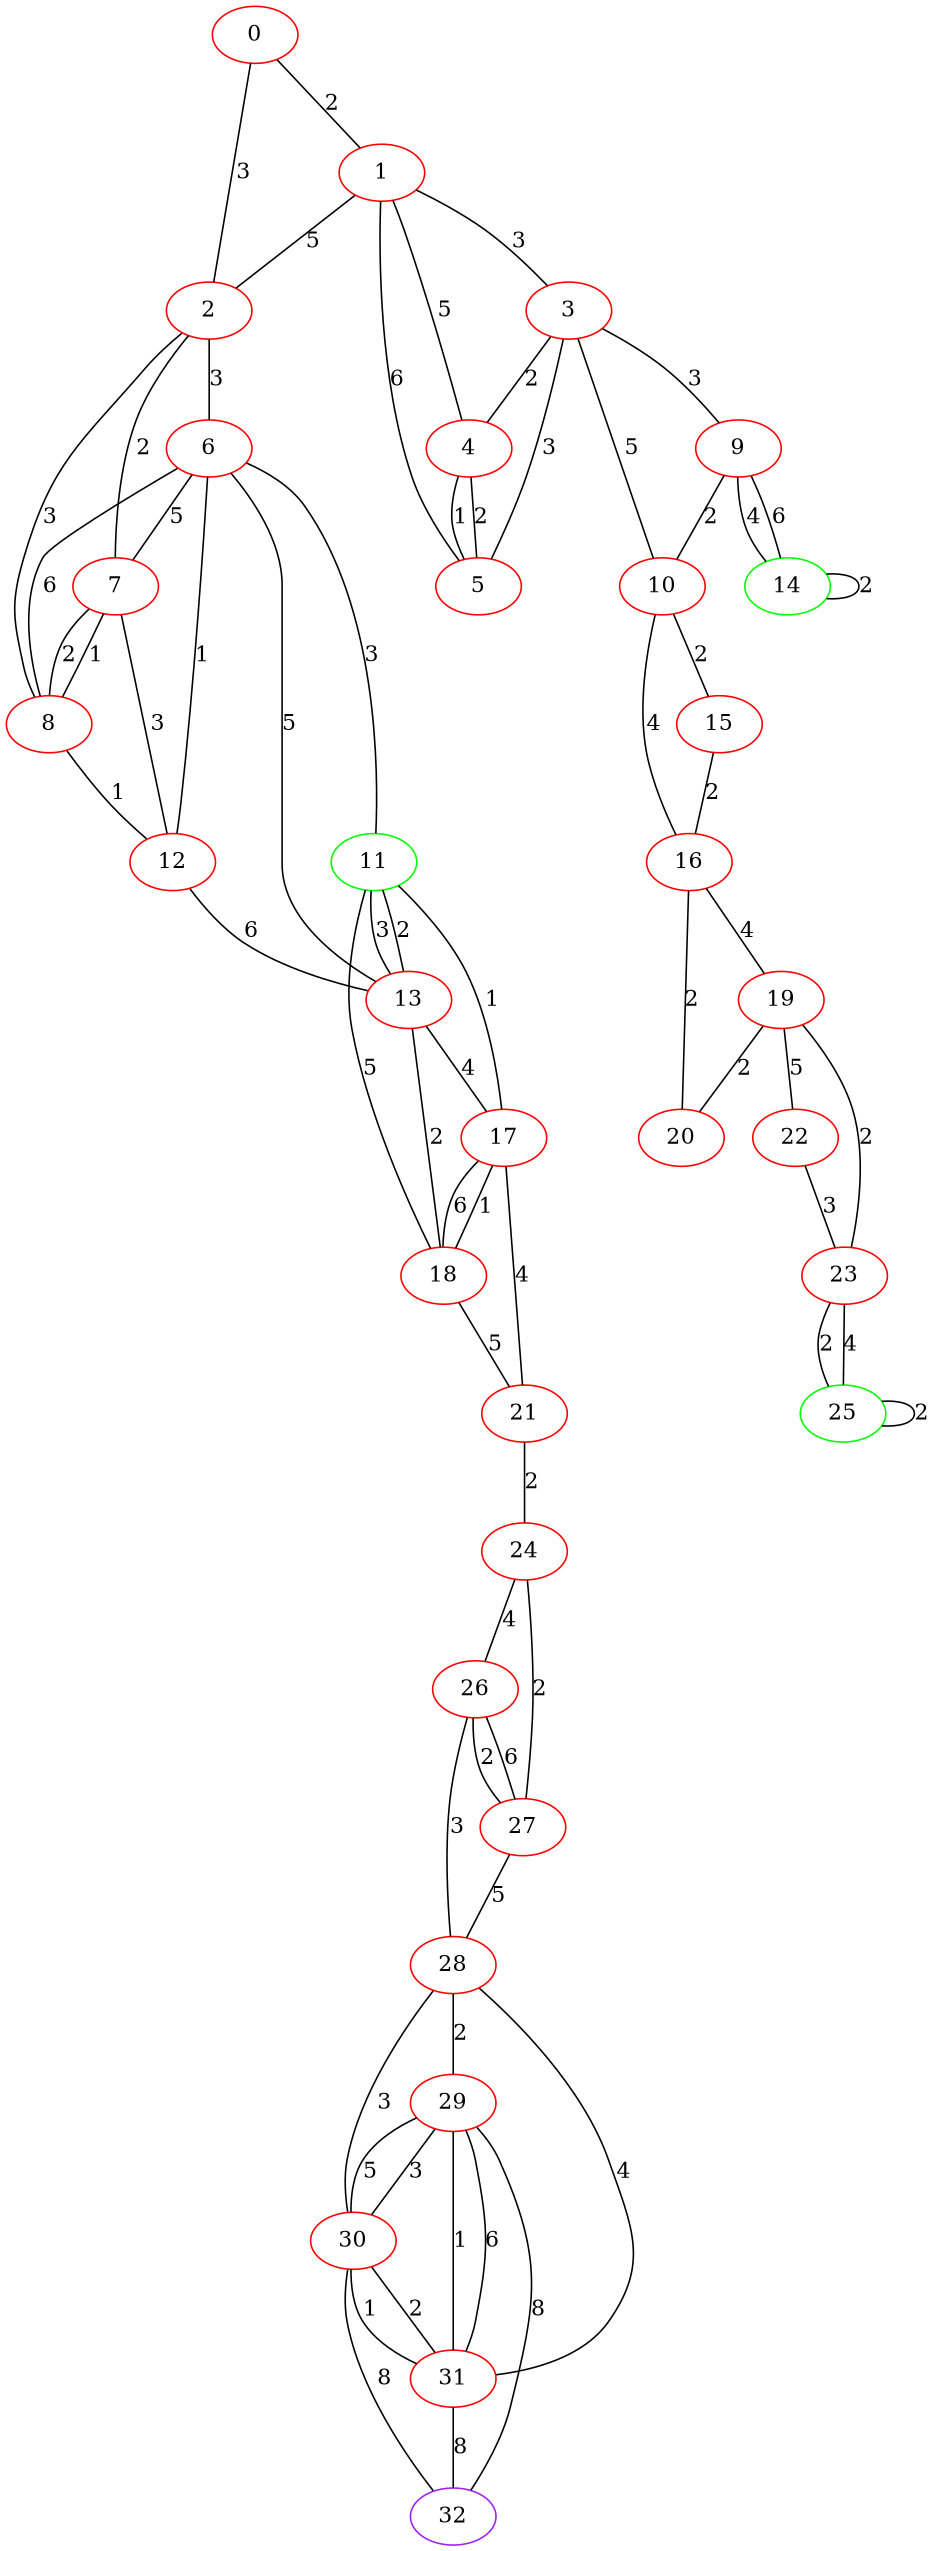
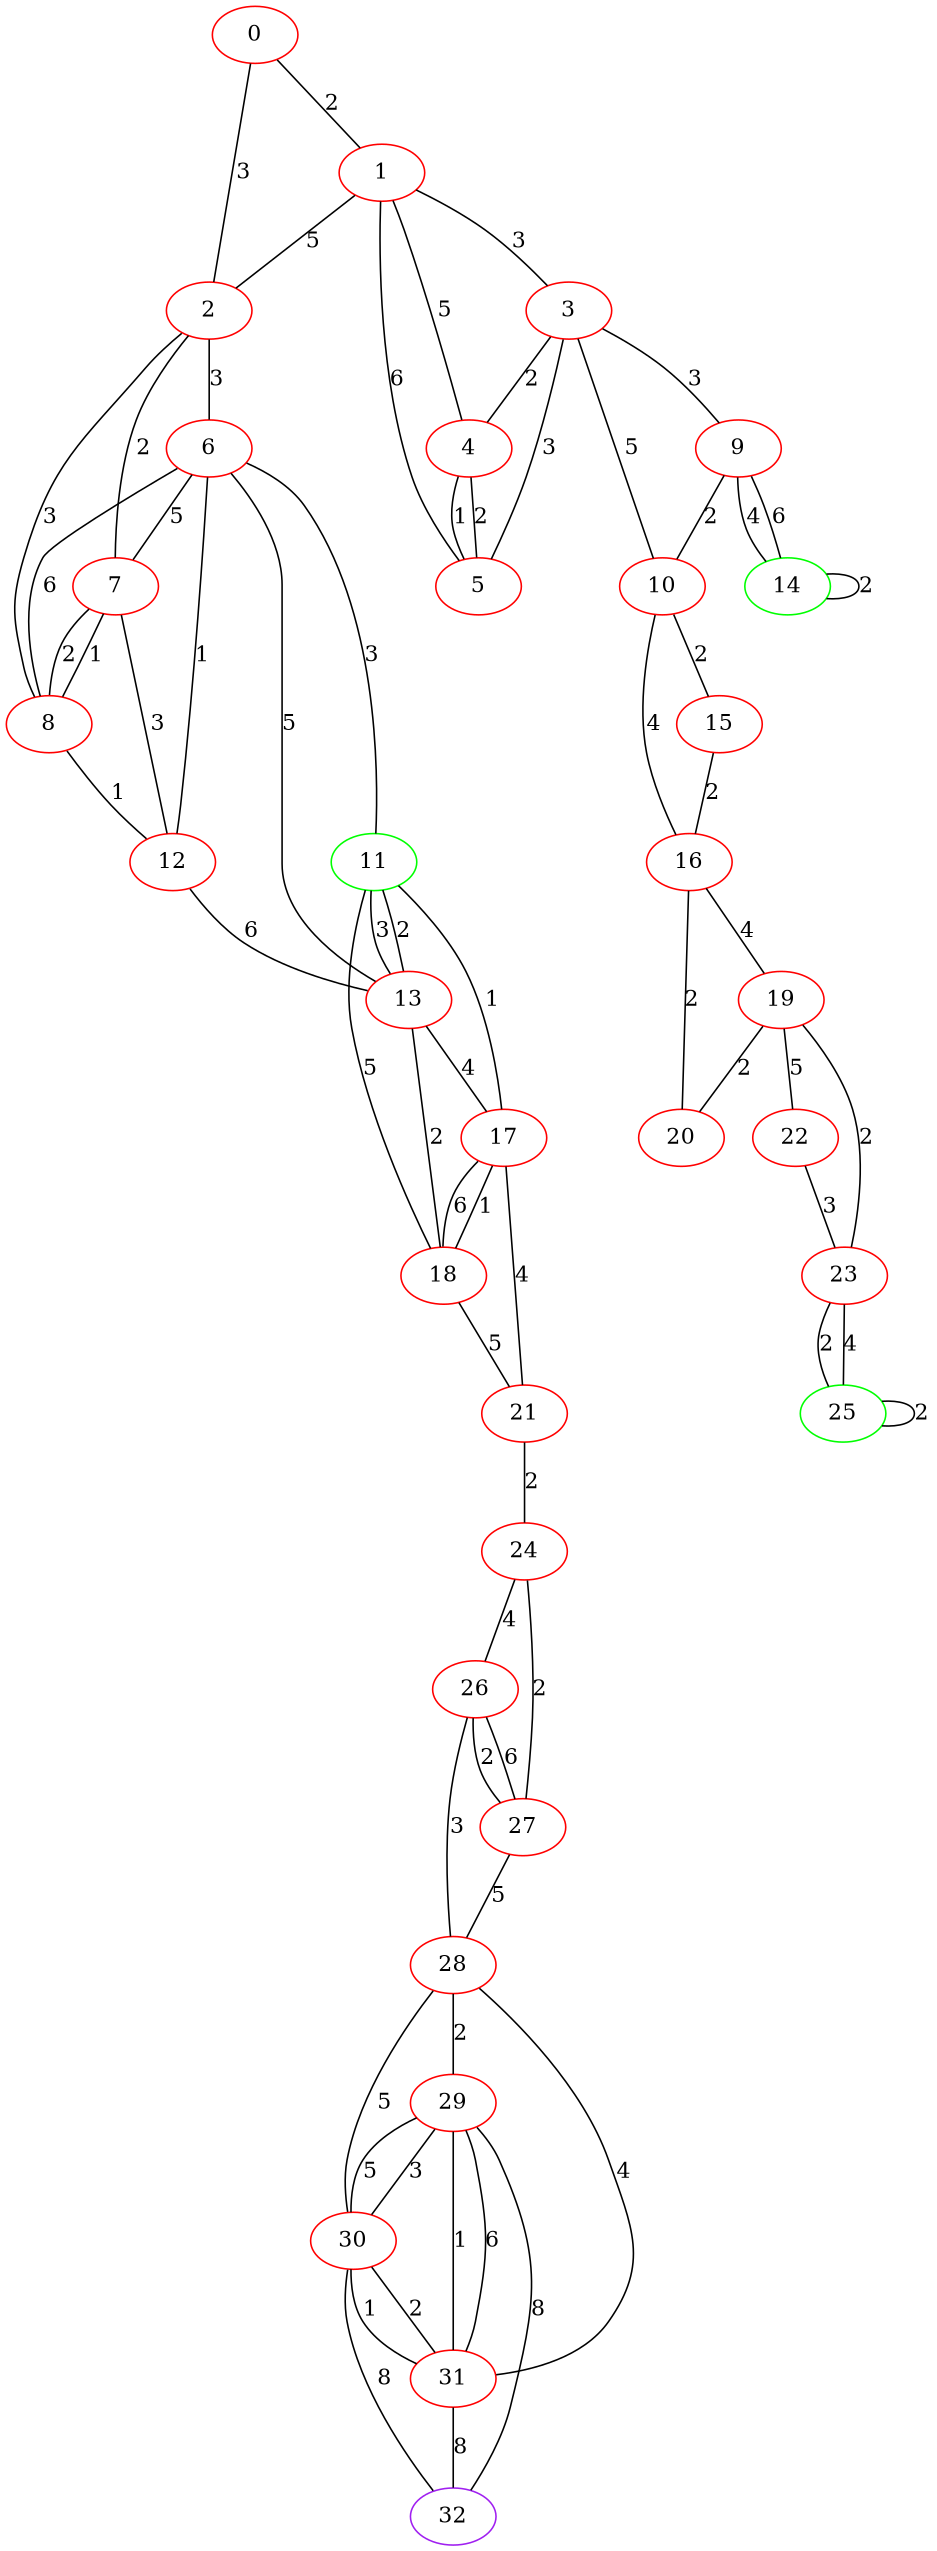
(385, 2103) -> (385, 2103)
